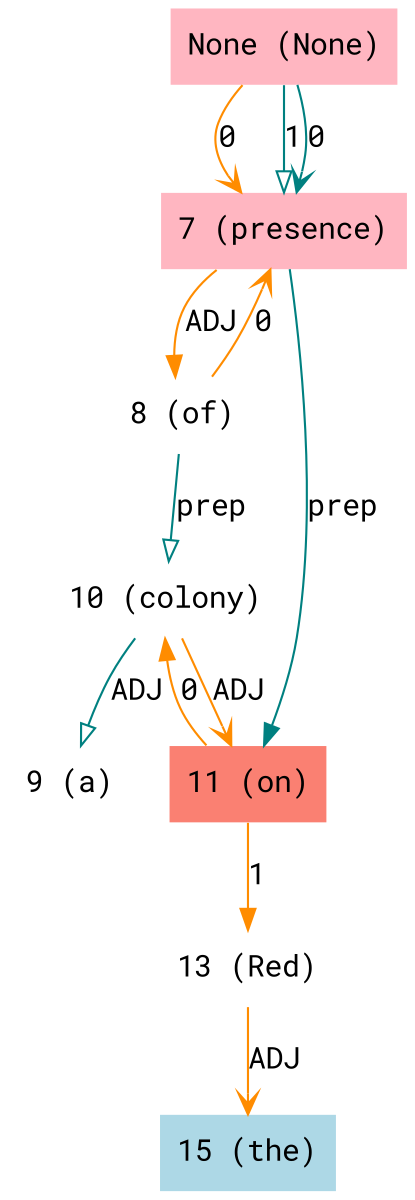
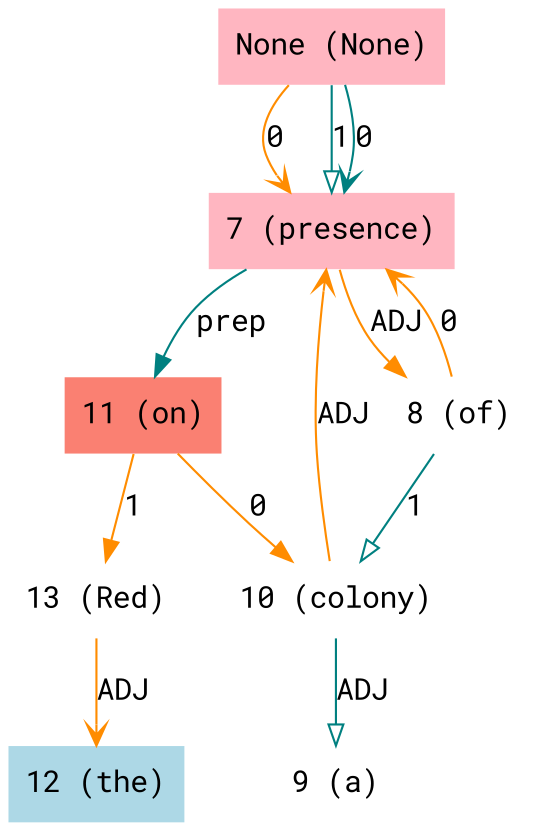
(212, 508) -> (415, 508)
(202, 682) -> (316, 426)
(248, 1153) -> (96, 784)
